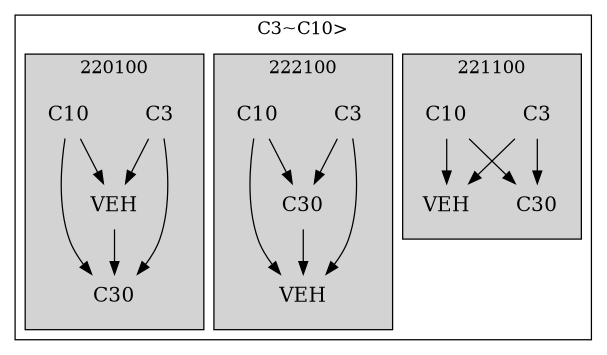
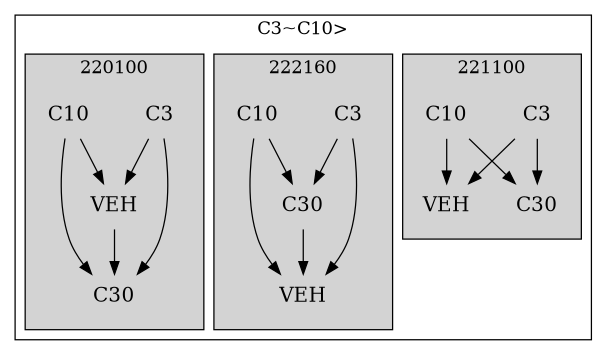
(303, 69) -> (303, 69)
